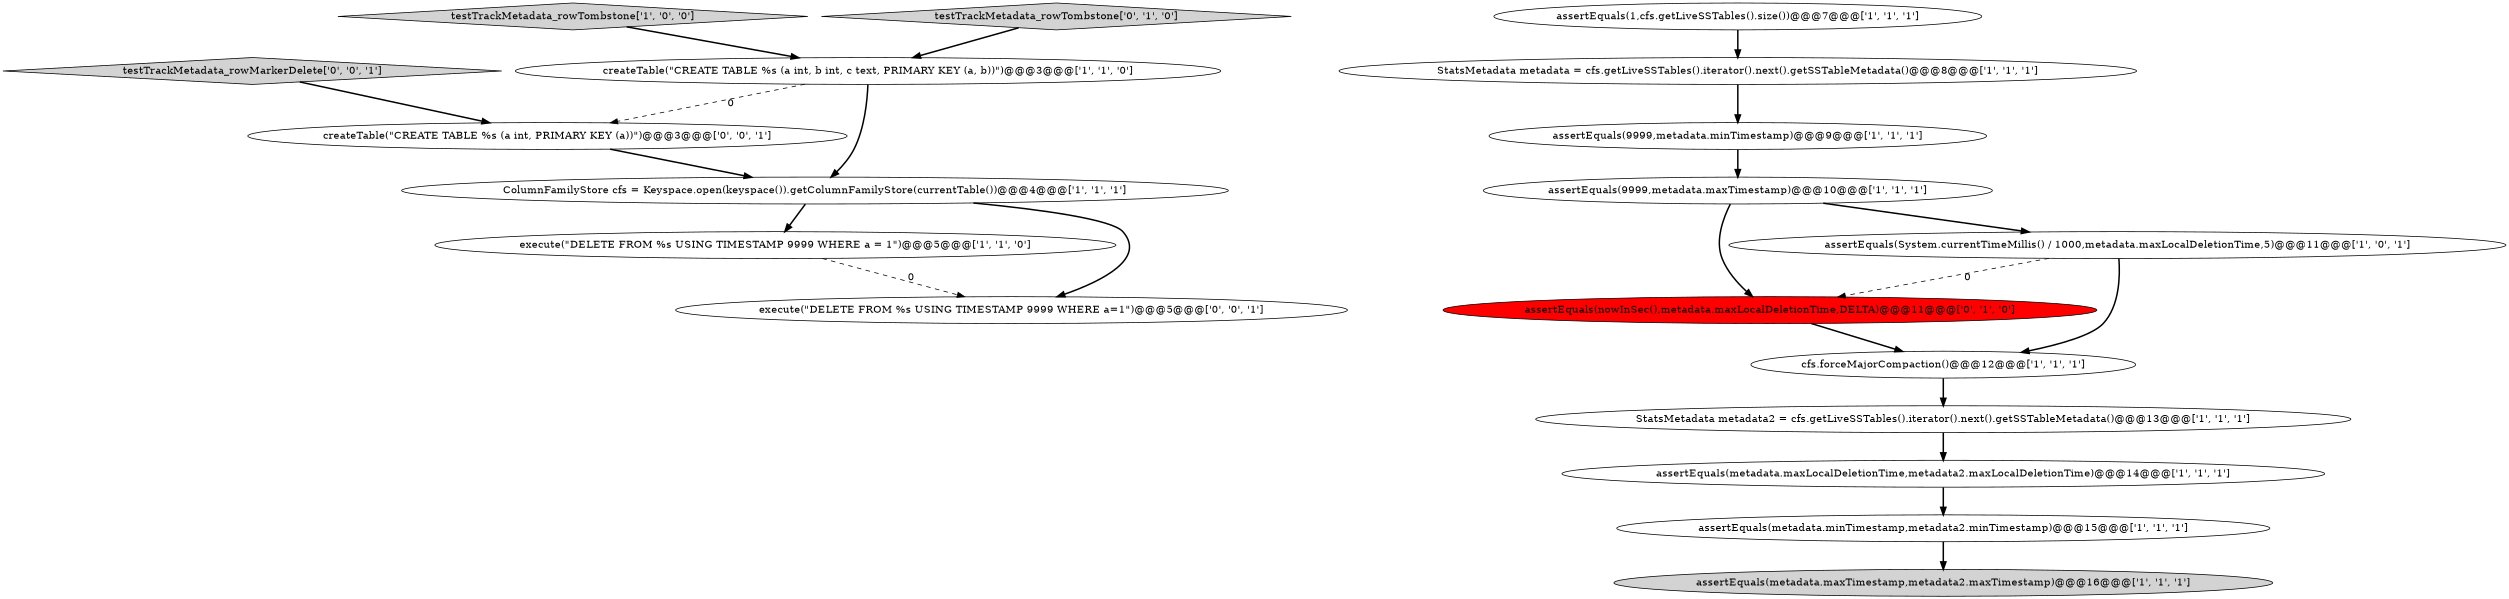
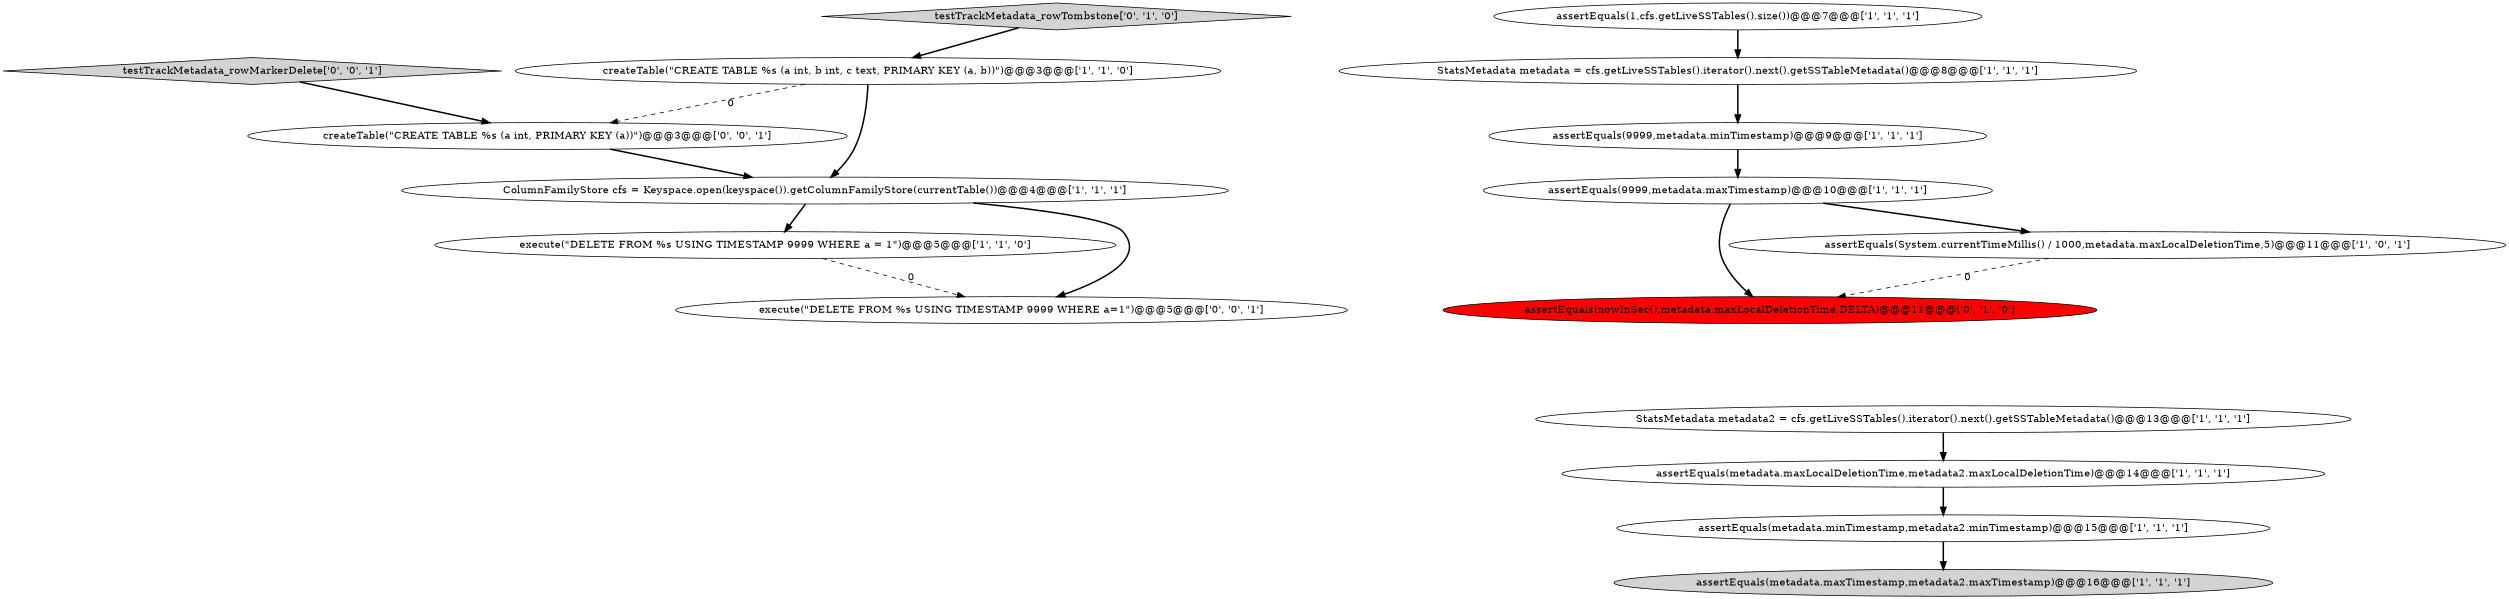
(573, 16) -> none
(1943, 365) -> none
